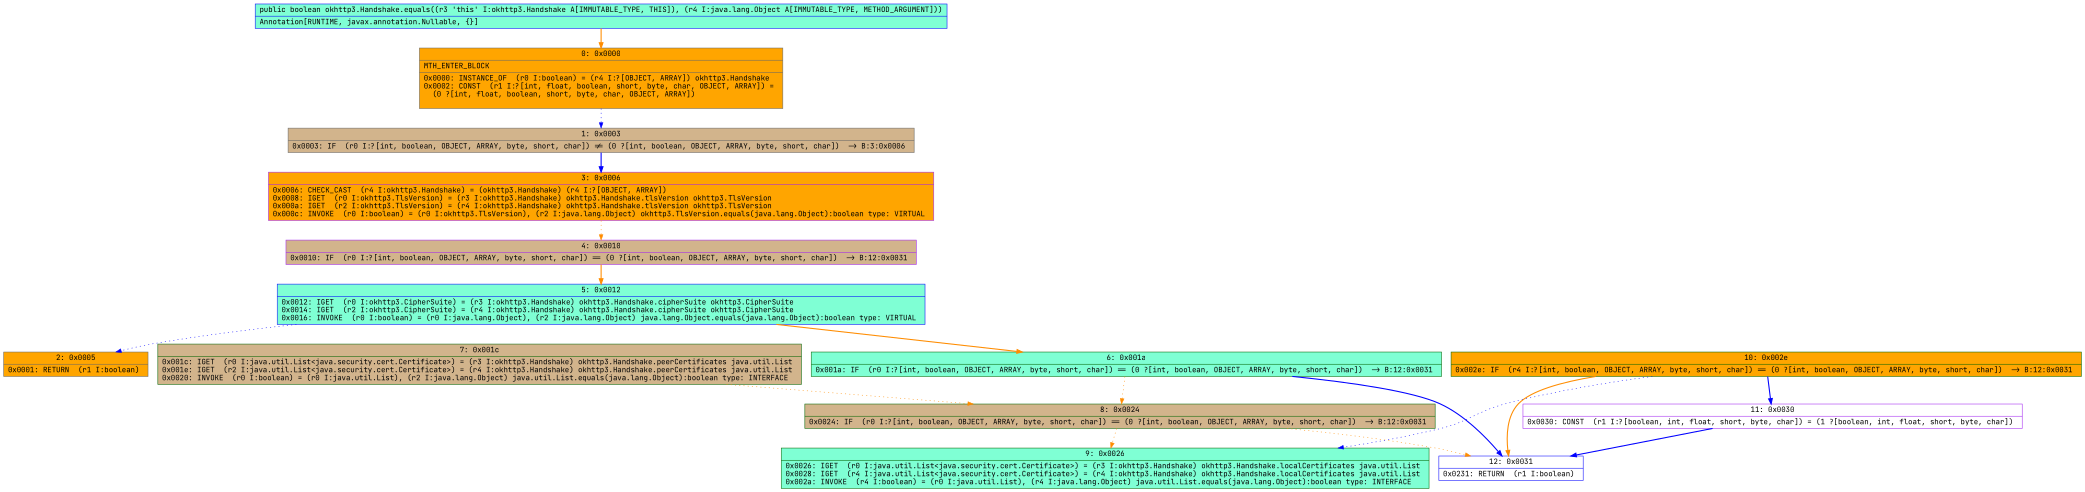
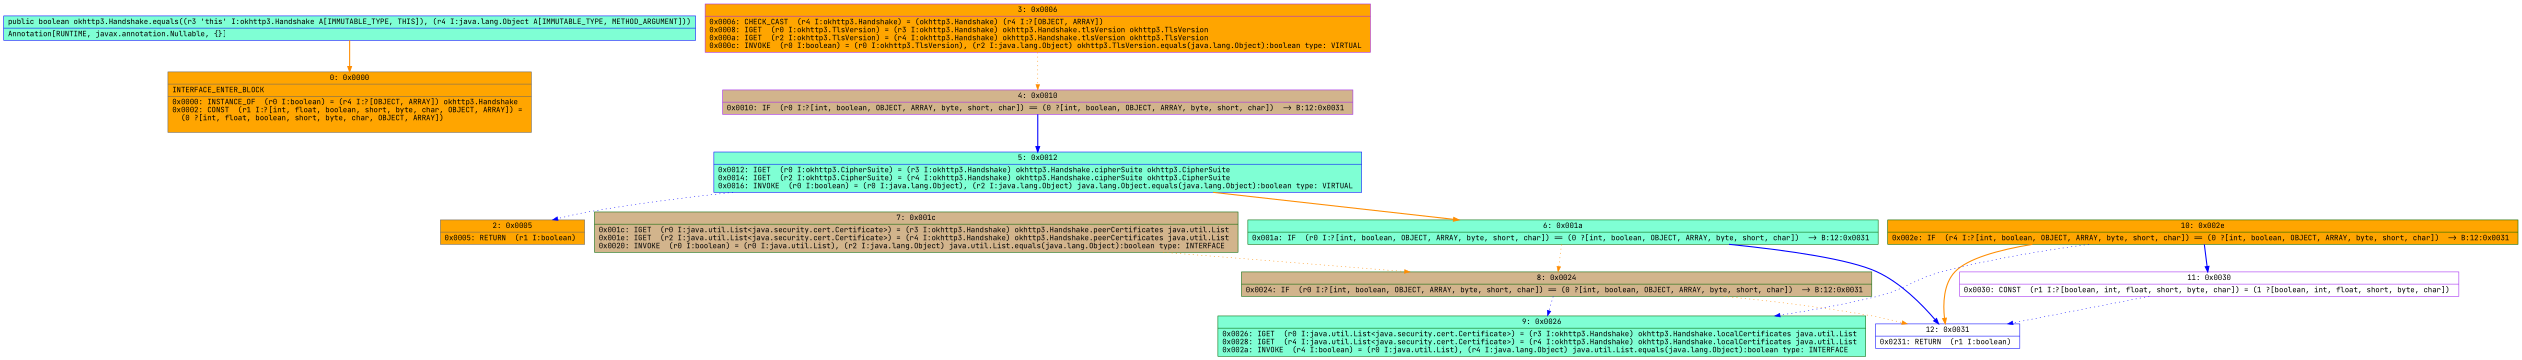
(457, 66) -> (218, 90)
(601, 140) -> none
(601, 272) -> (1038, 130)
(76, 370) -> (513, 238)
(1114, 436) -> (1551, 304)
(1644, 442) -> (2081, 310)
